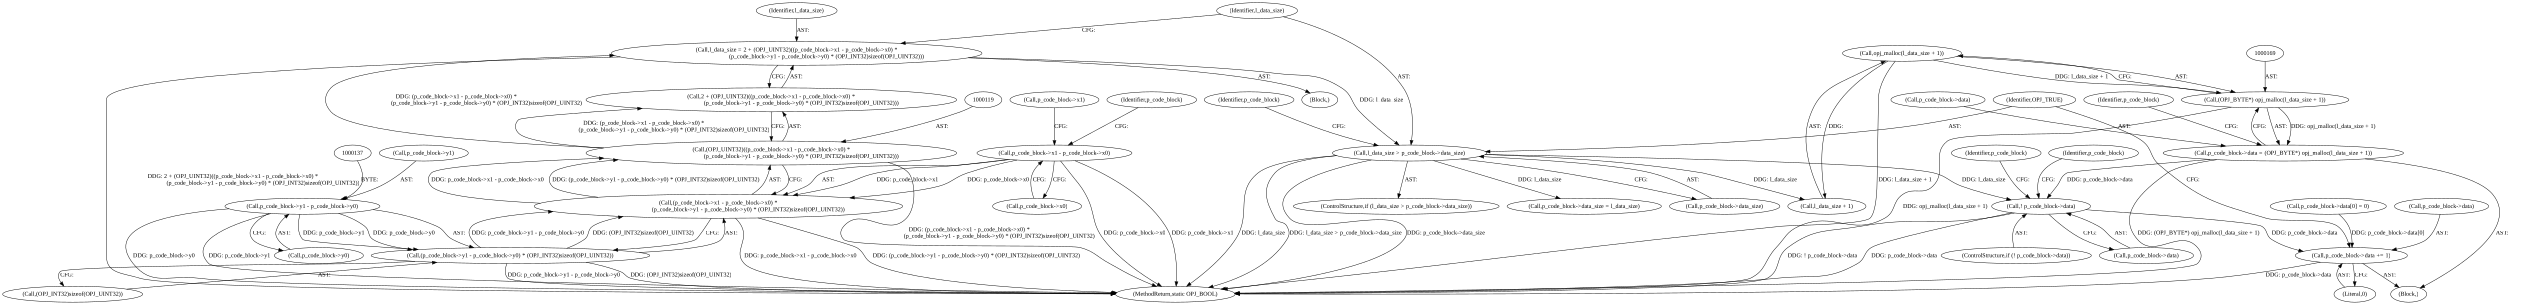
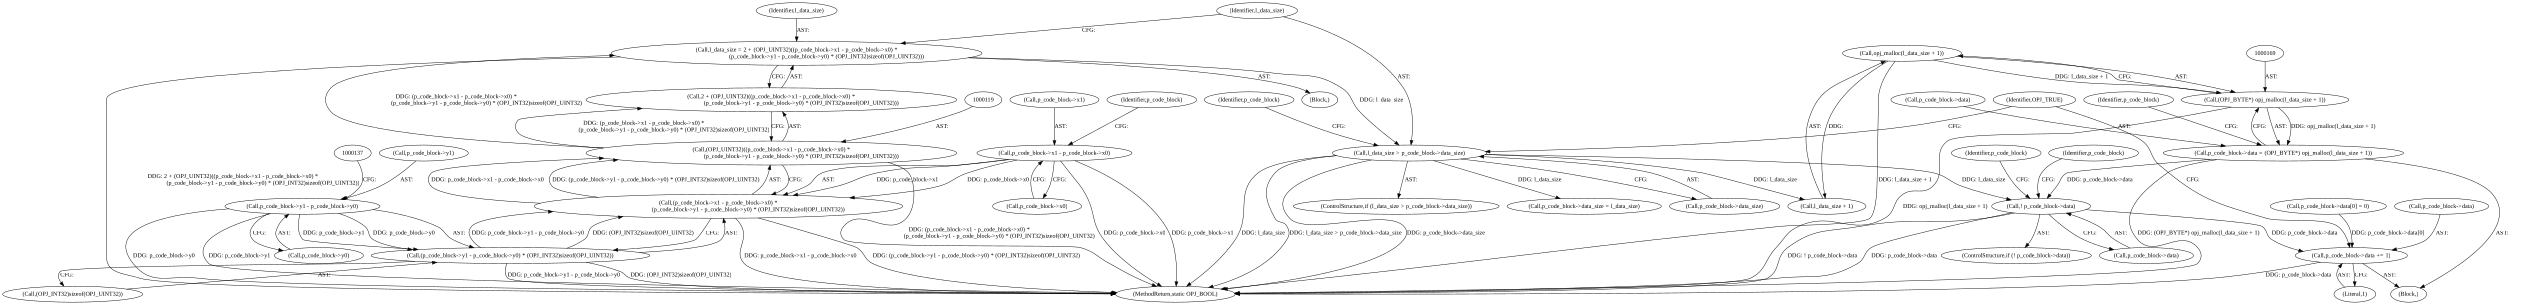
(1062, 126) -> (1062, 126)
(1956, 126) -> (1956, 126)
(370, 180) -> (370, 180)
(2013, 230) -> (2036, 230)
(2355, 294) -> (2355, 294)
